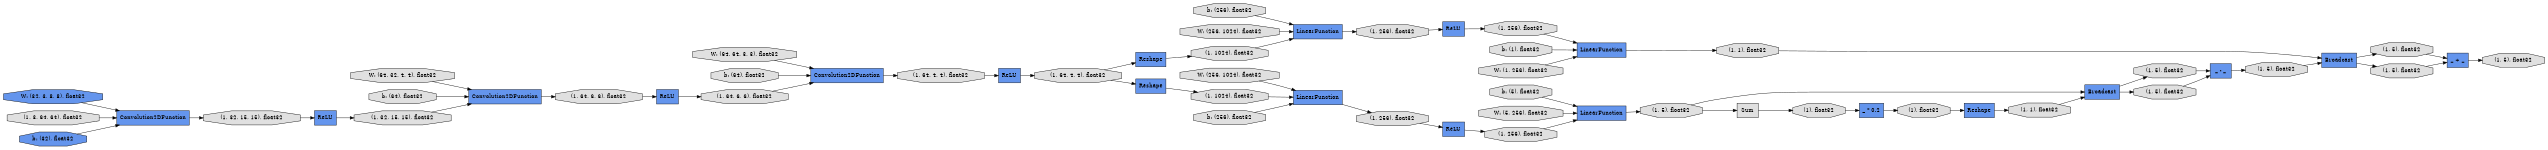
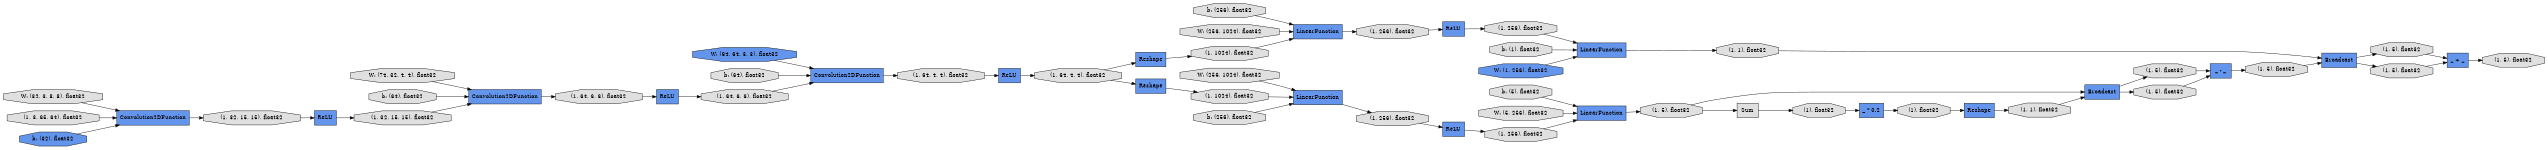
(745, 54) -> (745, 54)
(1521, 71) -> (1521, 71)
(403, 76) -> (403, 76)
(53, 97) -> (53, 97)
(53, 118) -> (53, 118)
